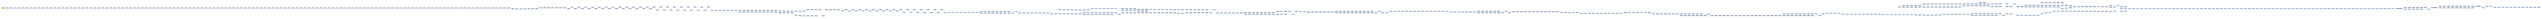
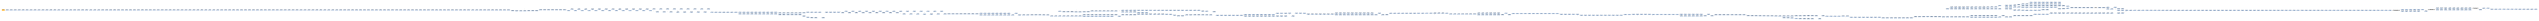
(2000, 7) -> none
